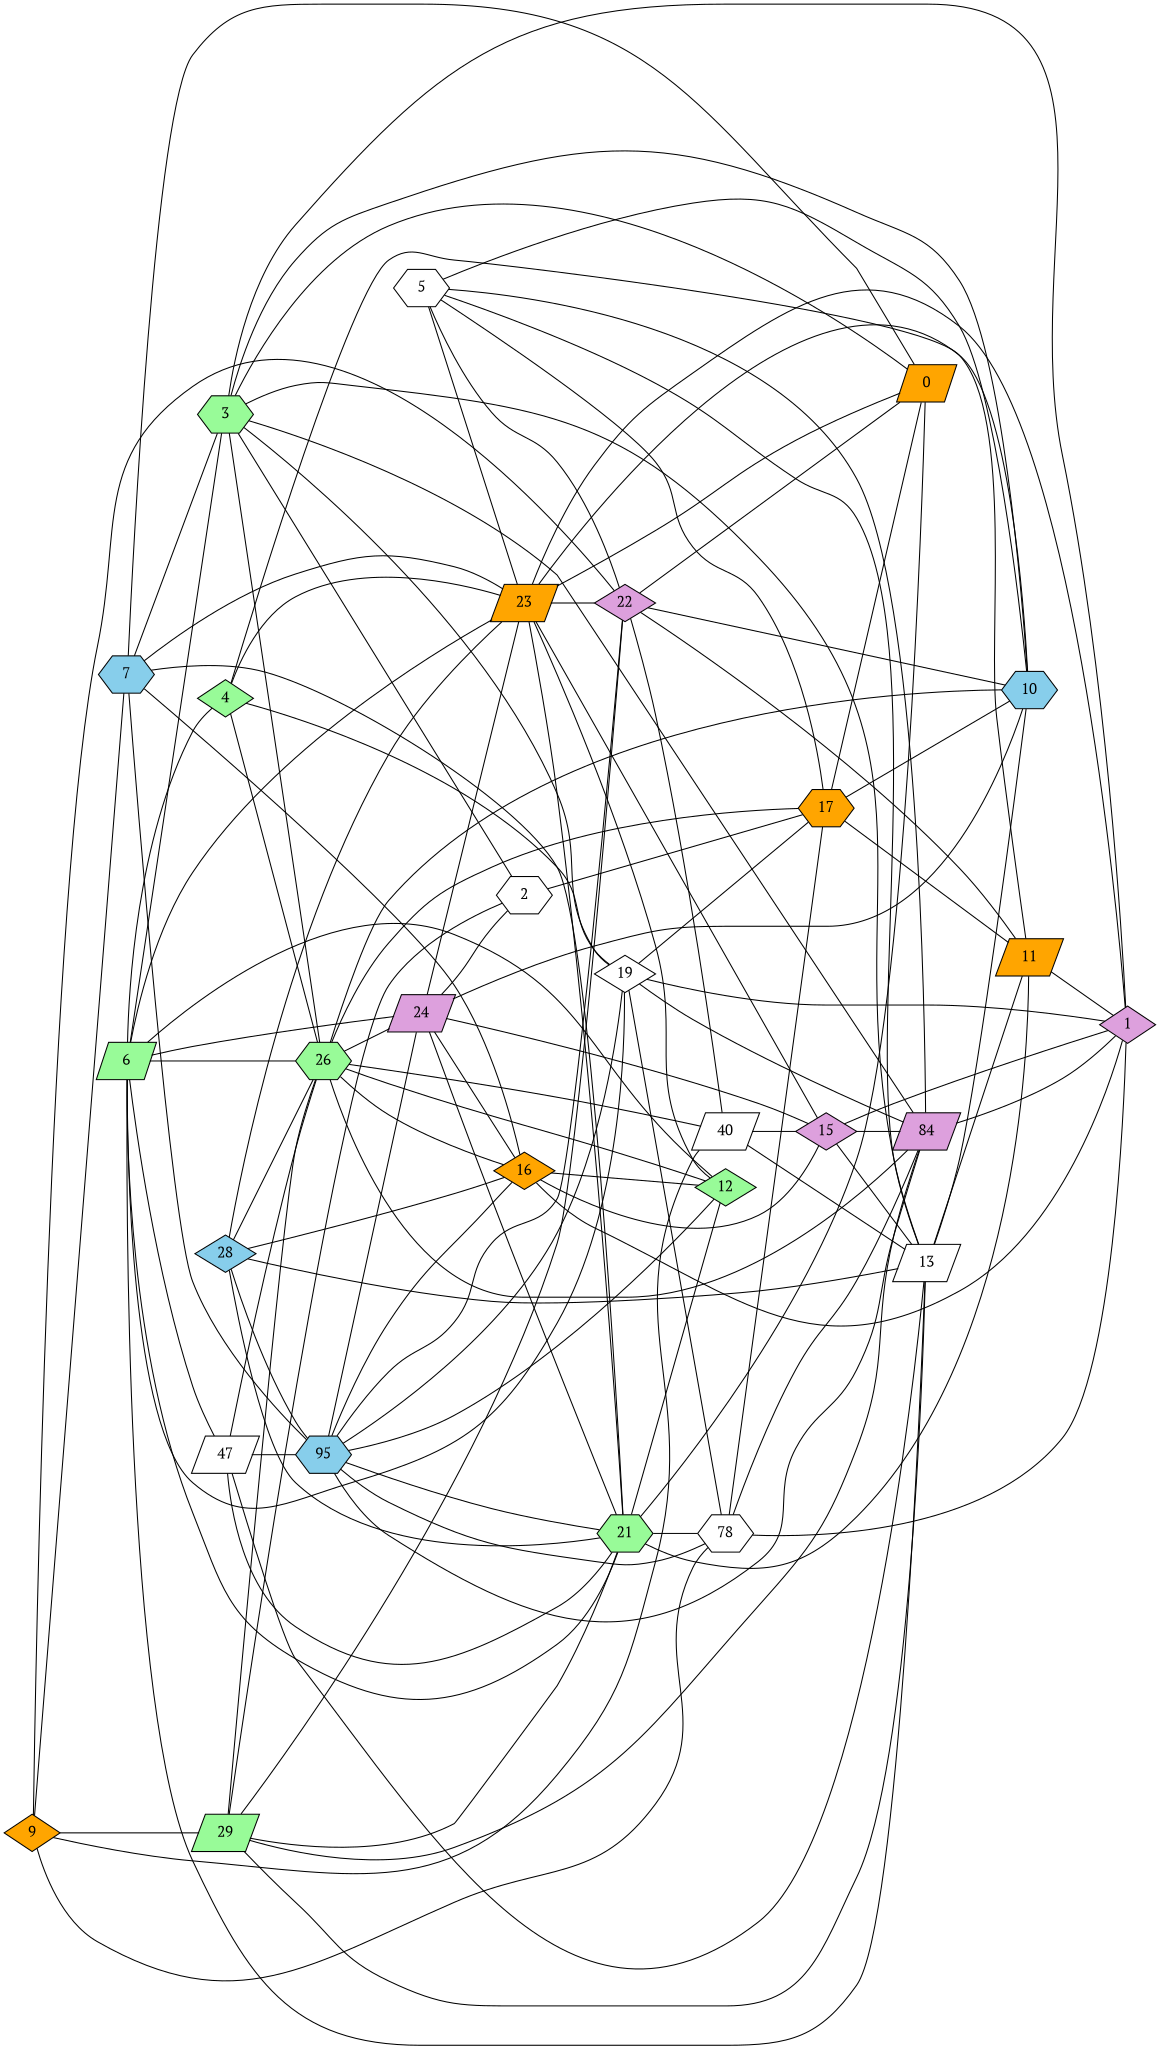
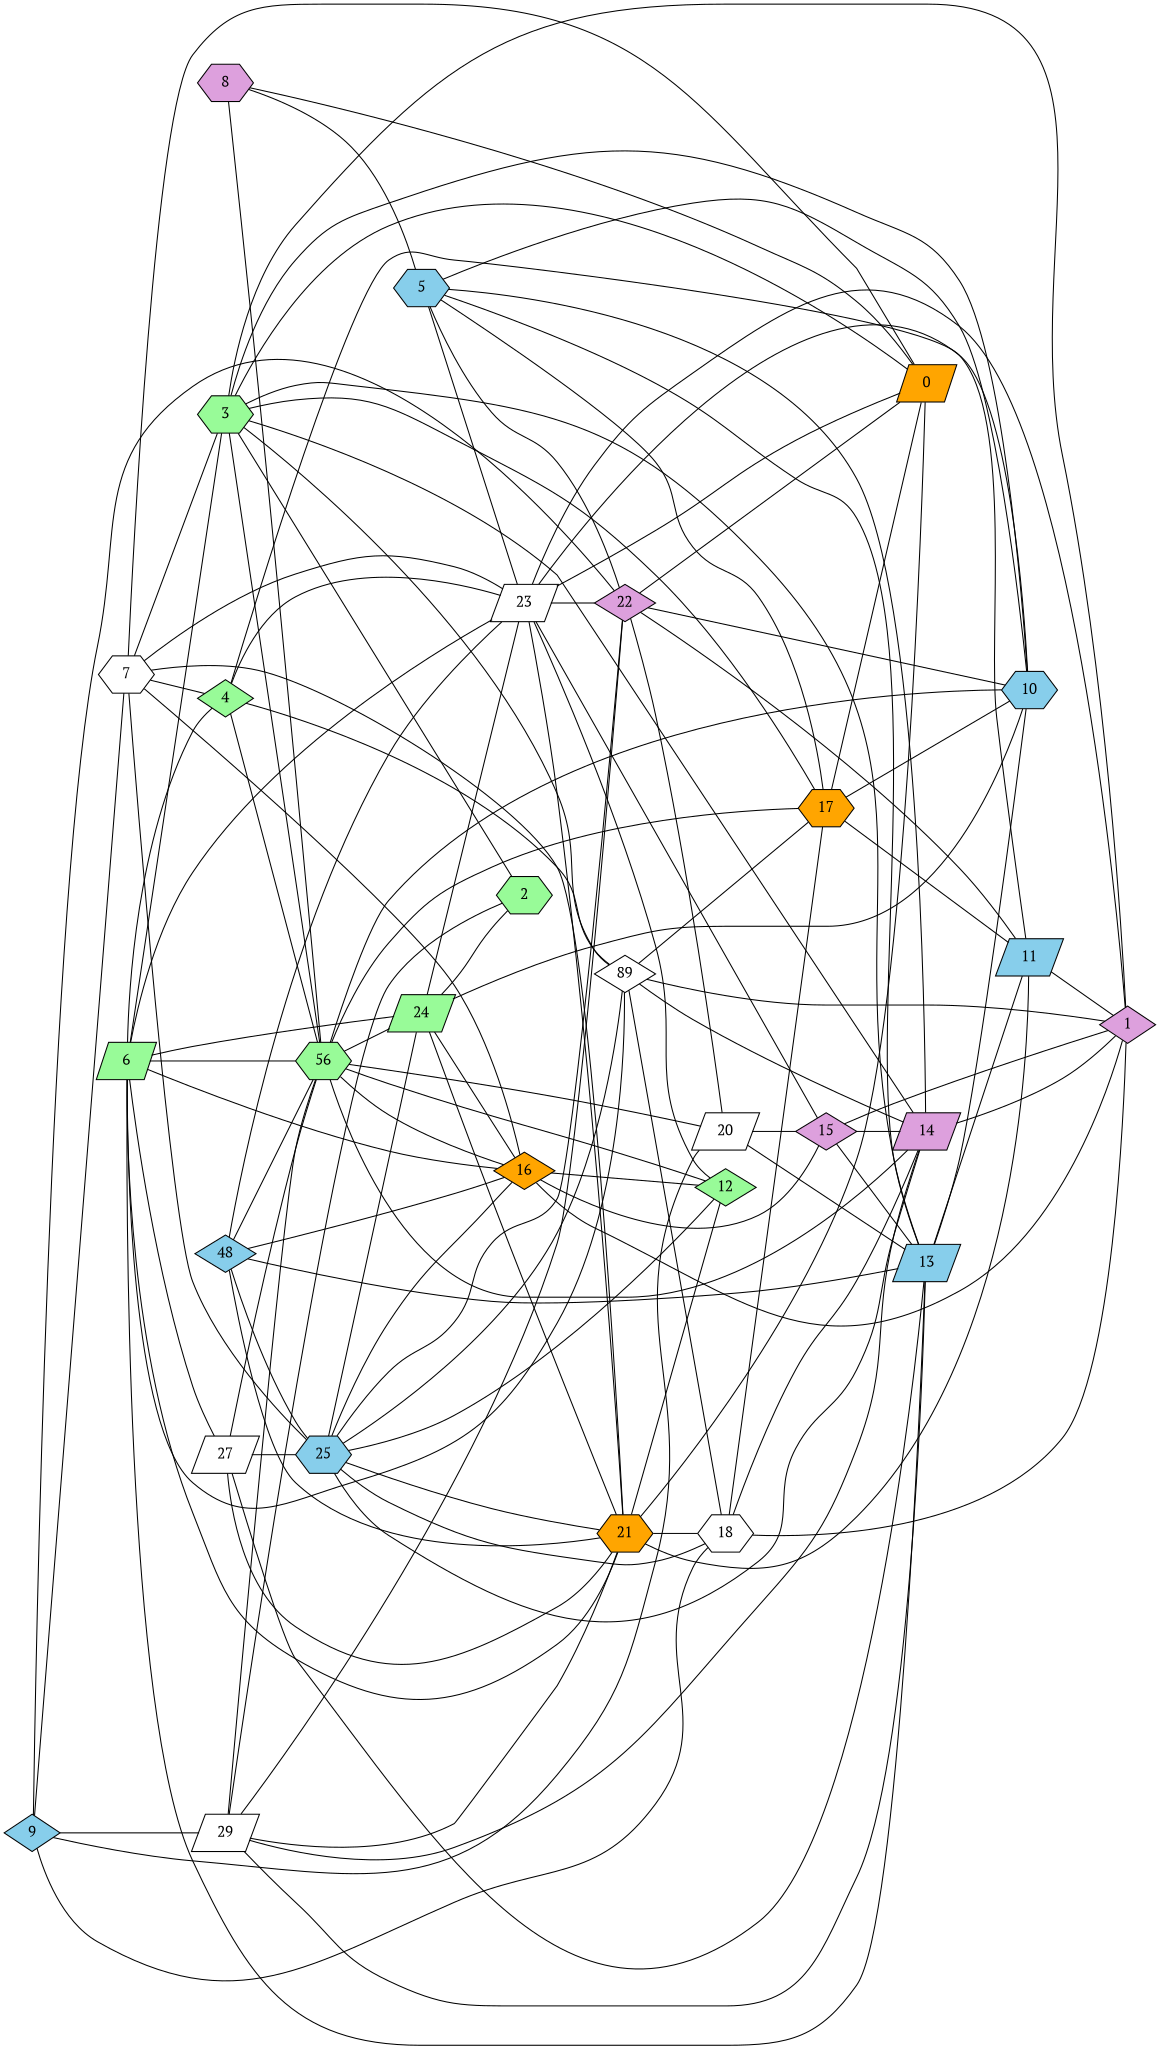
none -> (225, 83)
(422, 288) -> (422, 288)
(524, 603) -> (524, 603)
(126, 675) -> (126, 675)
none -> (176, 687)
(675, 852) -> (553, 493)
(524, 895) -> (524, 895)
(463, 938) -> (319, 1131)
(1030, 957) -> (1030, 957)
(625, 974) -> (625, 974)
(422, 1013) -> (422, 1013)
(324, 1061) -> (324, 1061)
(629, 1064) -> none
(726, 1131) -> (726, 1131)
(927, 1131) -> (927, 1131)
(225, 1254) -> (225, 1254)
(927, 1263) -> (927, 1263)
(225, 1455) -> (225, 1455)
(324, 1455) -> (324, 1455)
(625, 1533) -> (625, 1533)
(726, 1533) -> (726, 1533)
(32, 1833) -> (32, 1833)
(225, 1833) -> (225, 1833)
